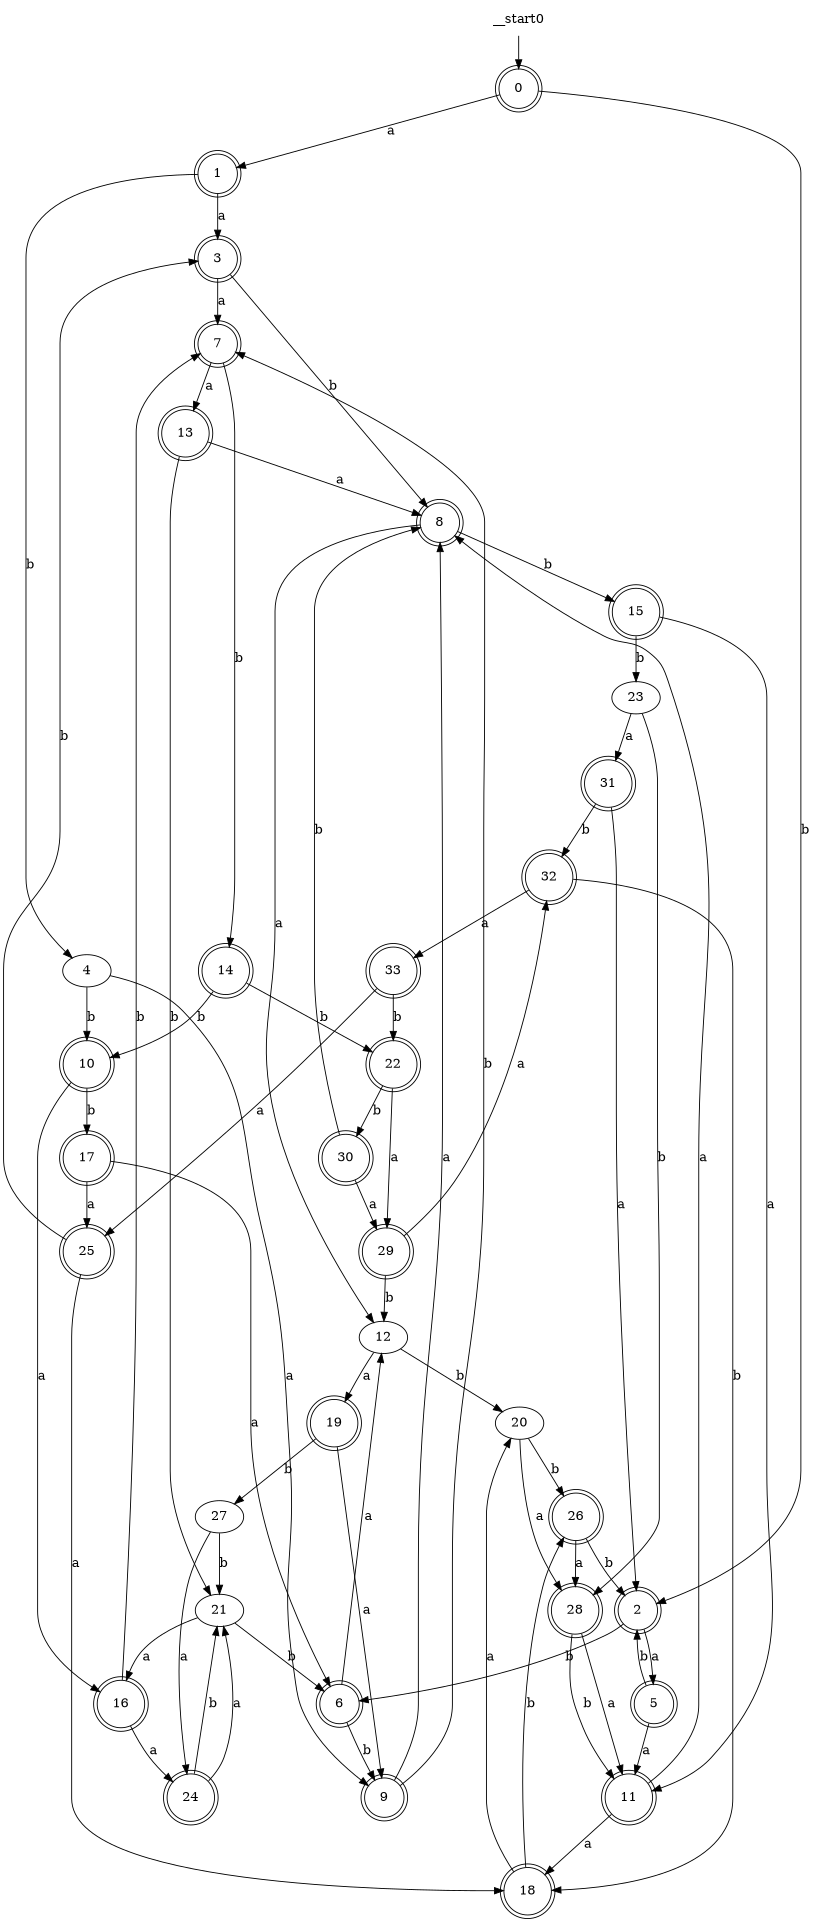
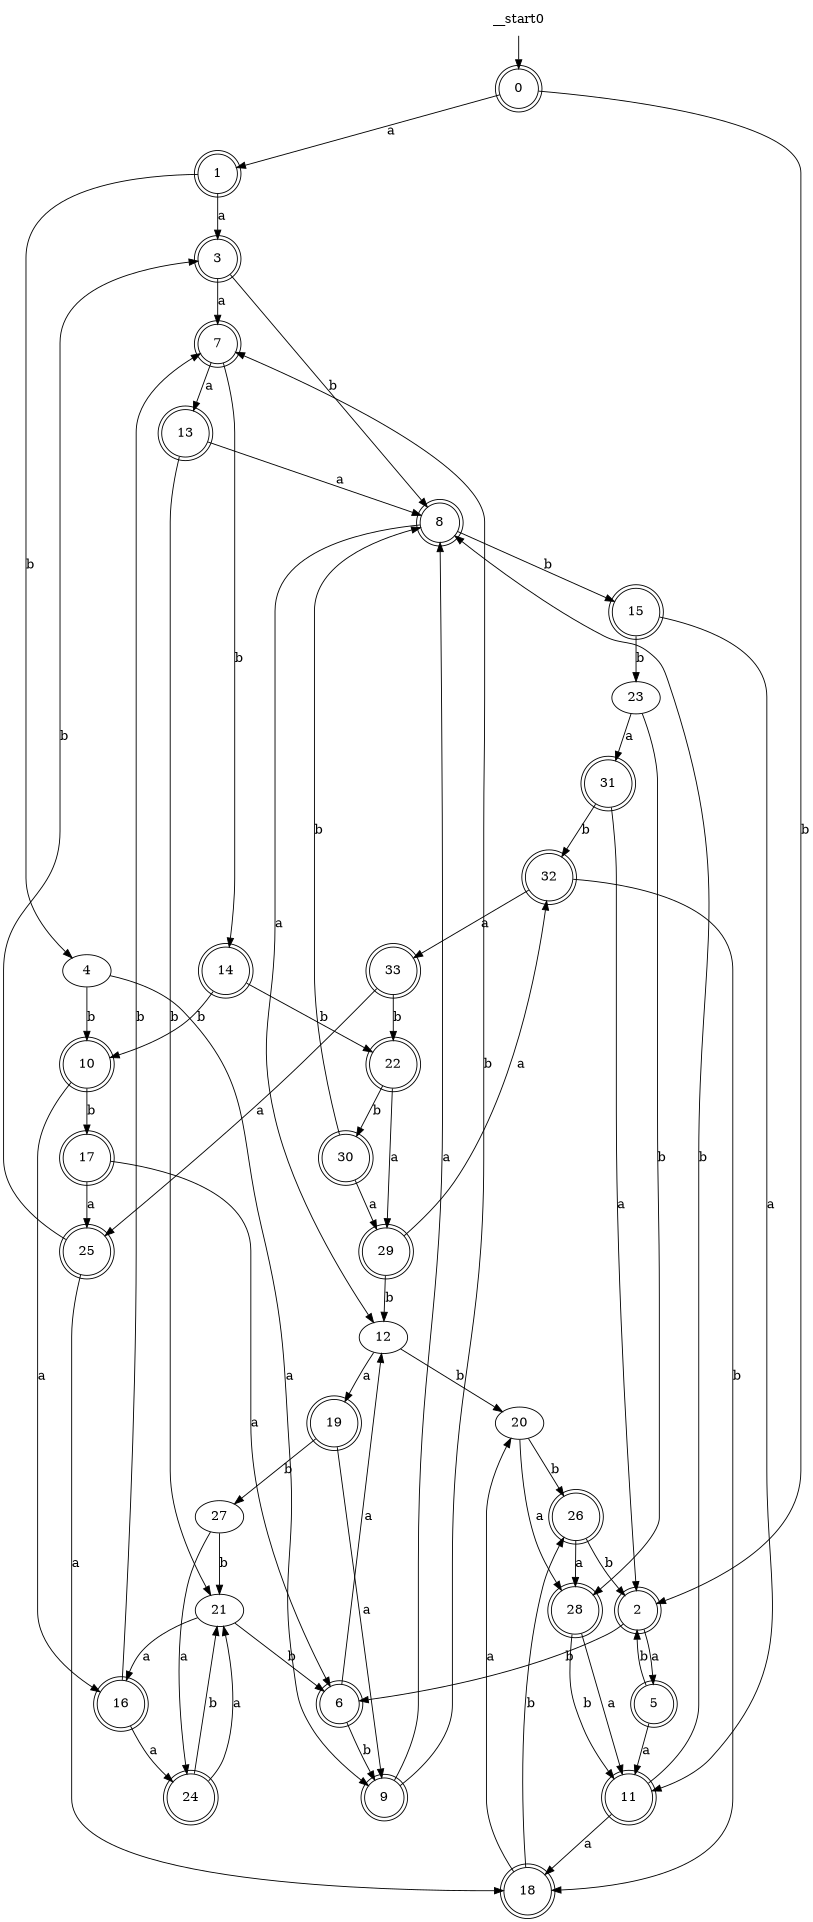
(703, 1158) -> (703, 1158)
